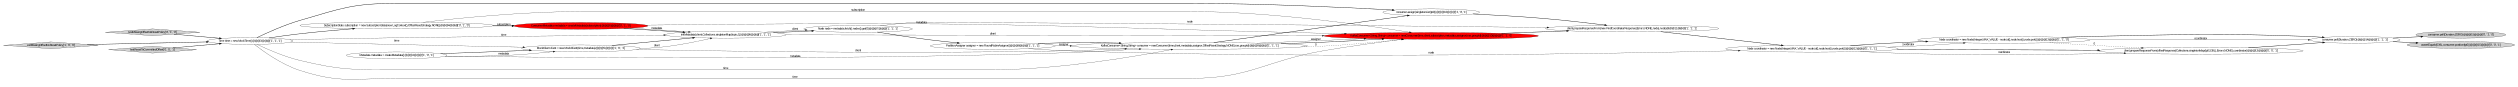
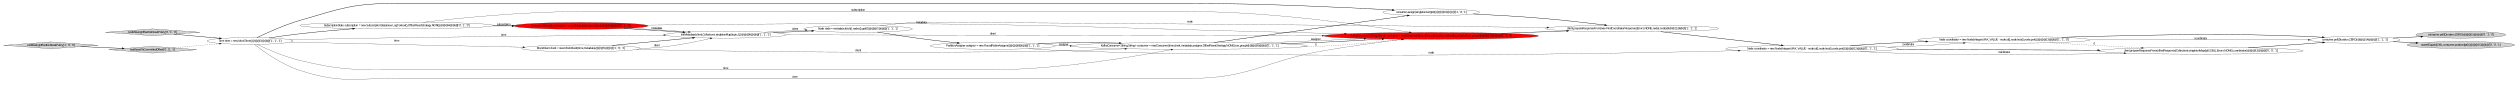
(147, 43) -> (101, 47)
(196, 46) -> (196, 46)
(397, 55) -> none
